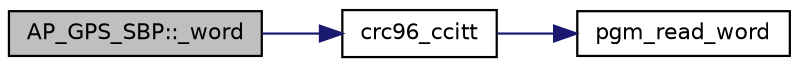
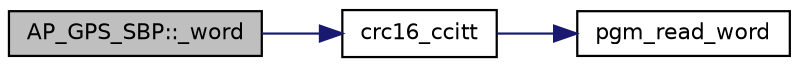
(420, 34) -> (420, 34)
